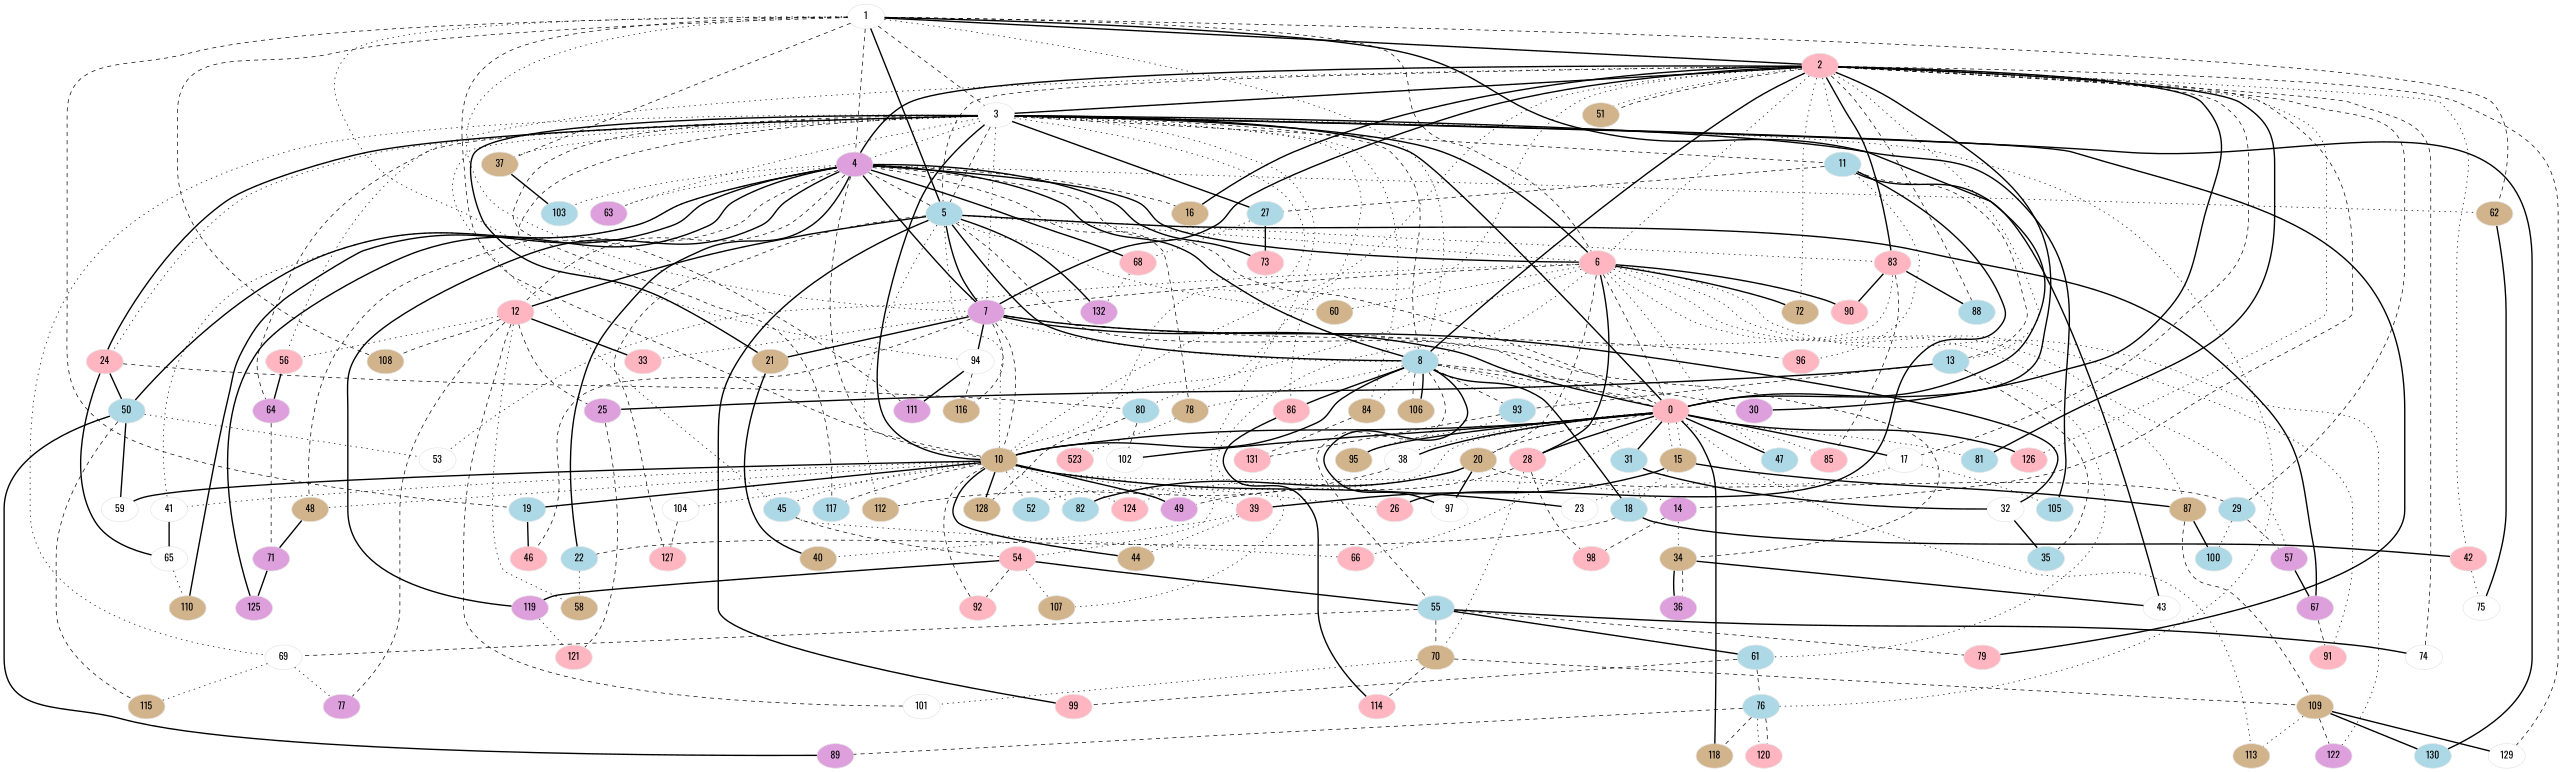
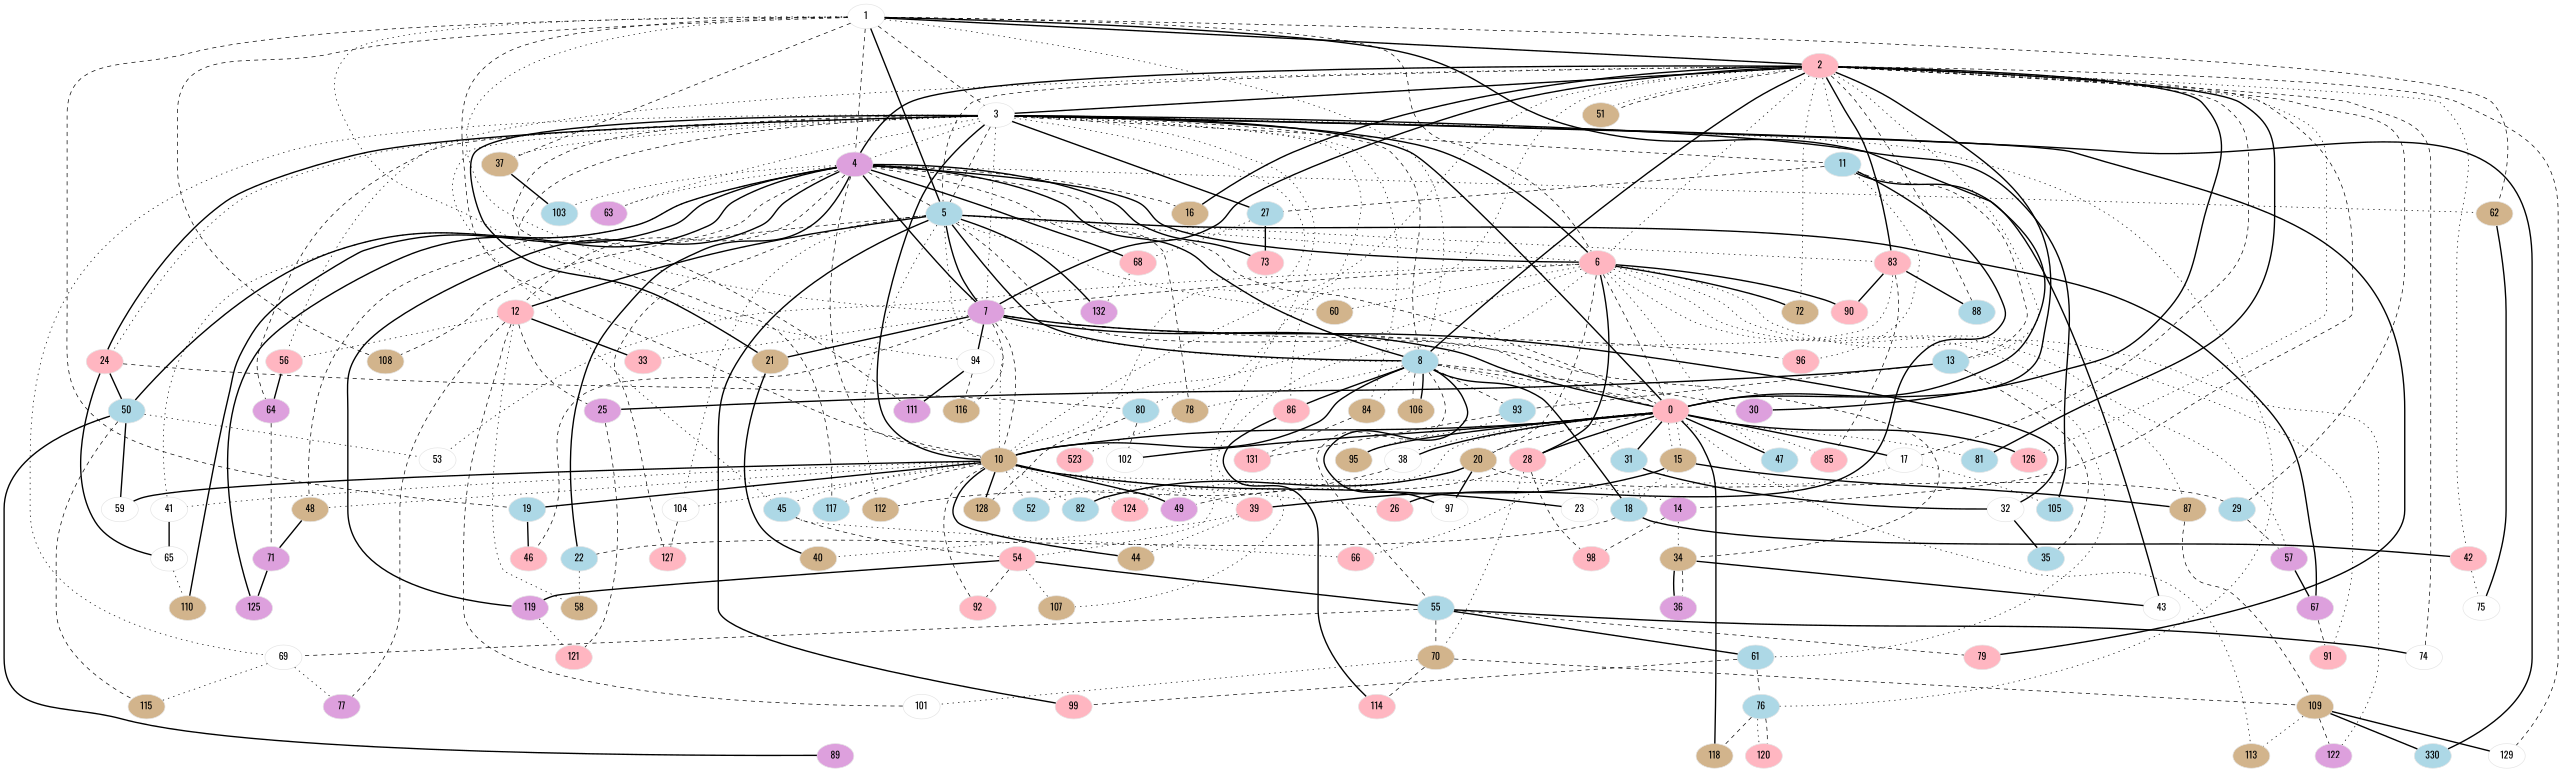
none -> (754, 295)
(451, 337) -> (624, 252)
(2214, 559) -> none
(1298, 731) -> none
(2433, 756) -> (2433, 756)
